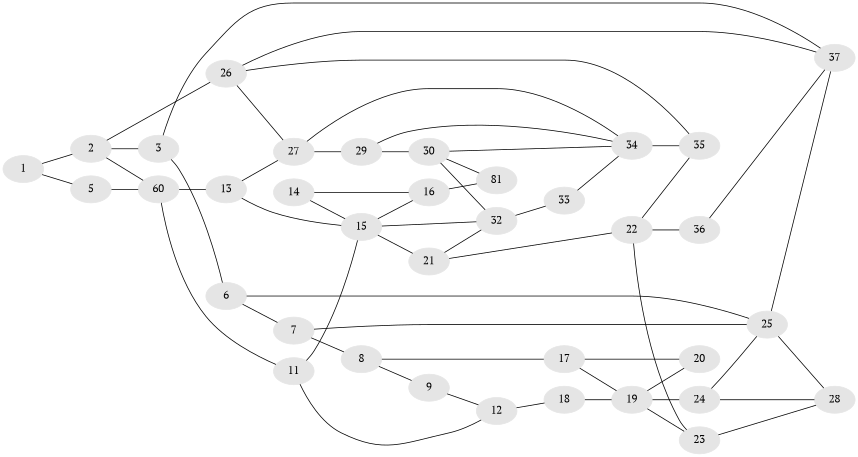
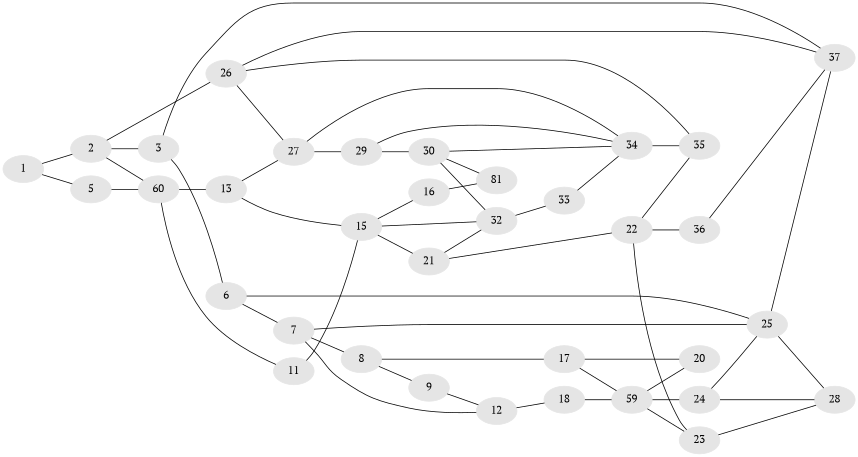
(294, 192) -> none
(632, 400) -> (632, 400)
(380, 445) -> (380, 401)
